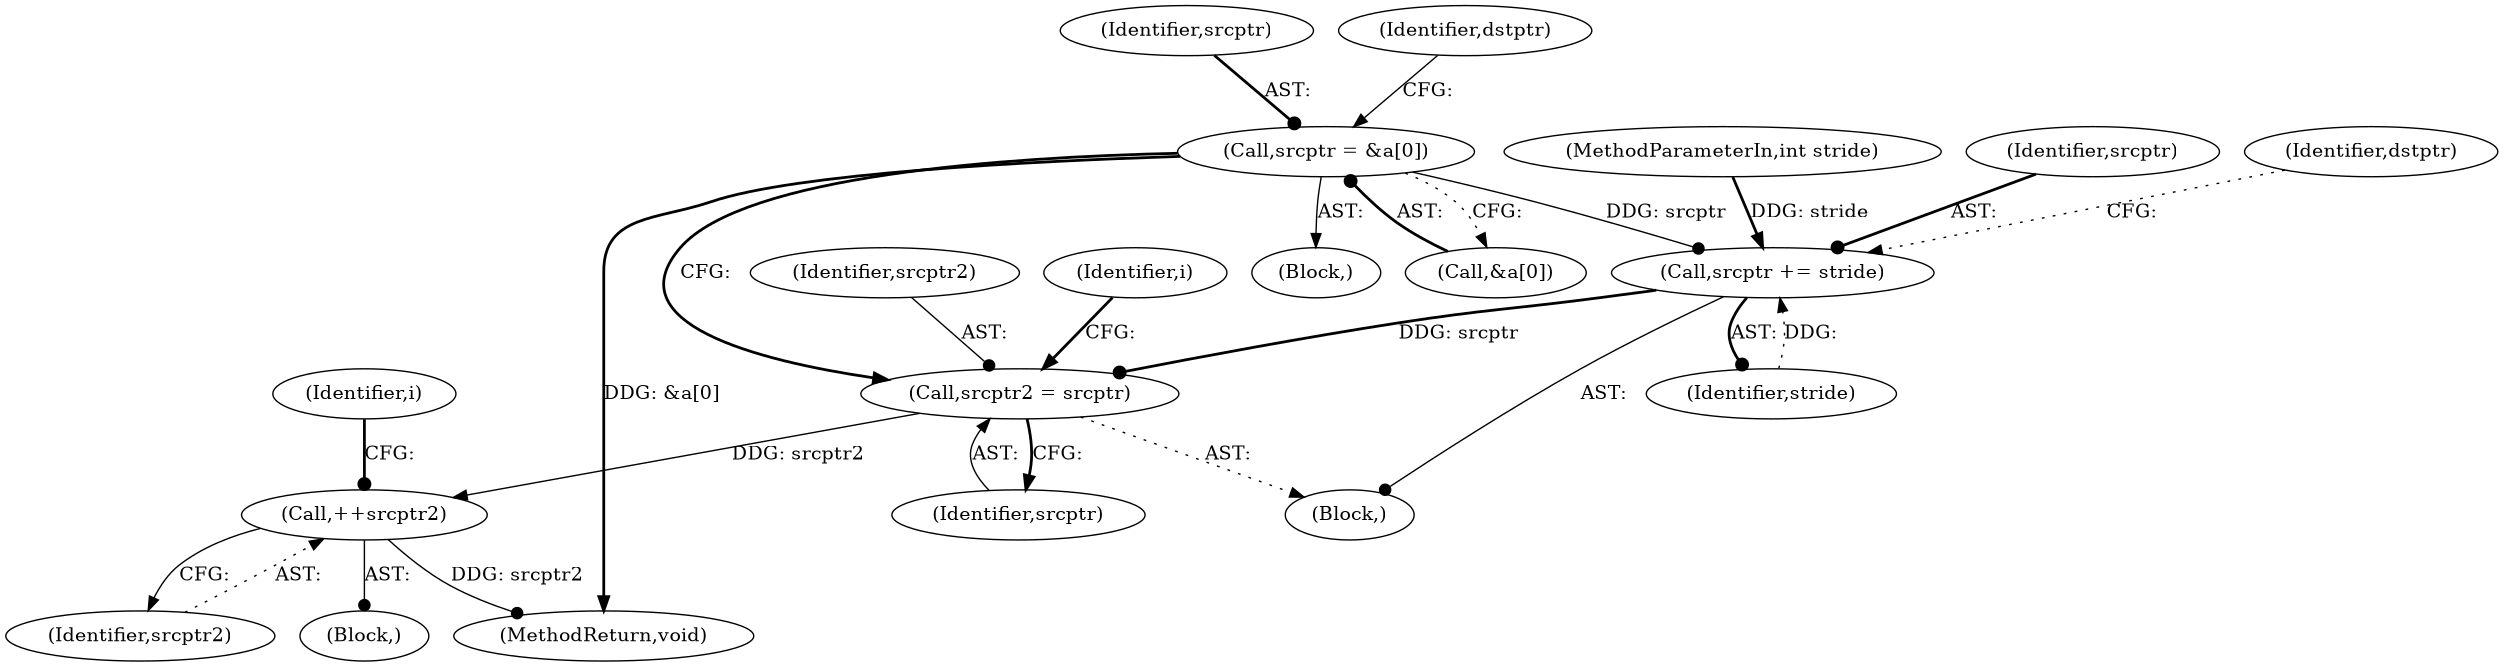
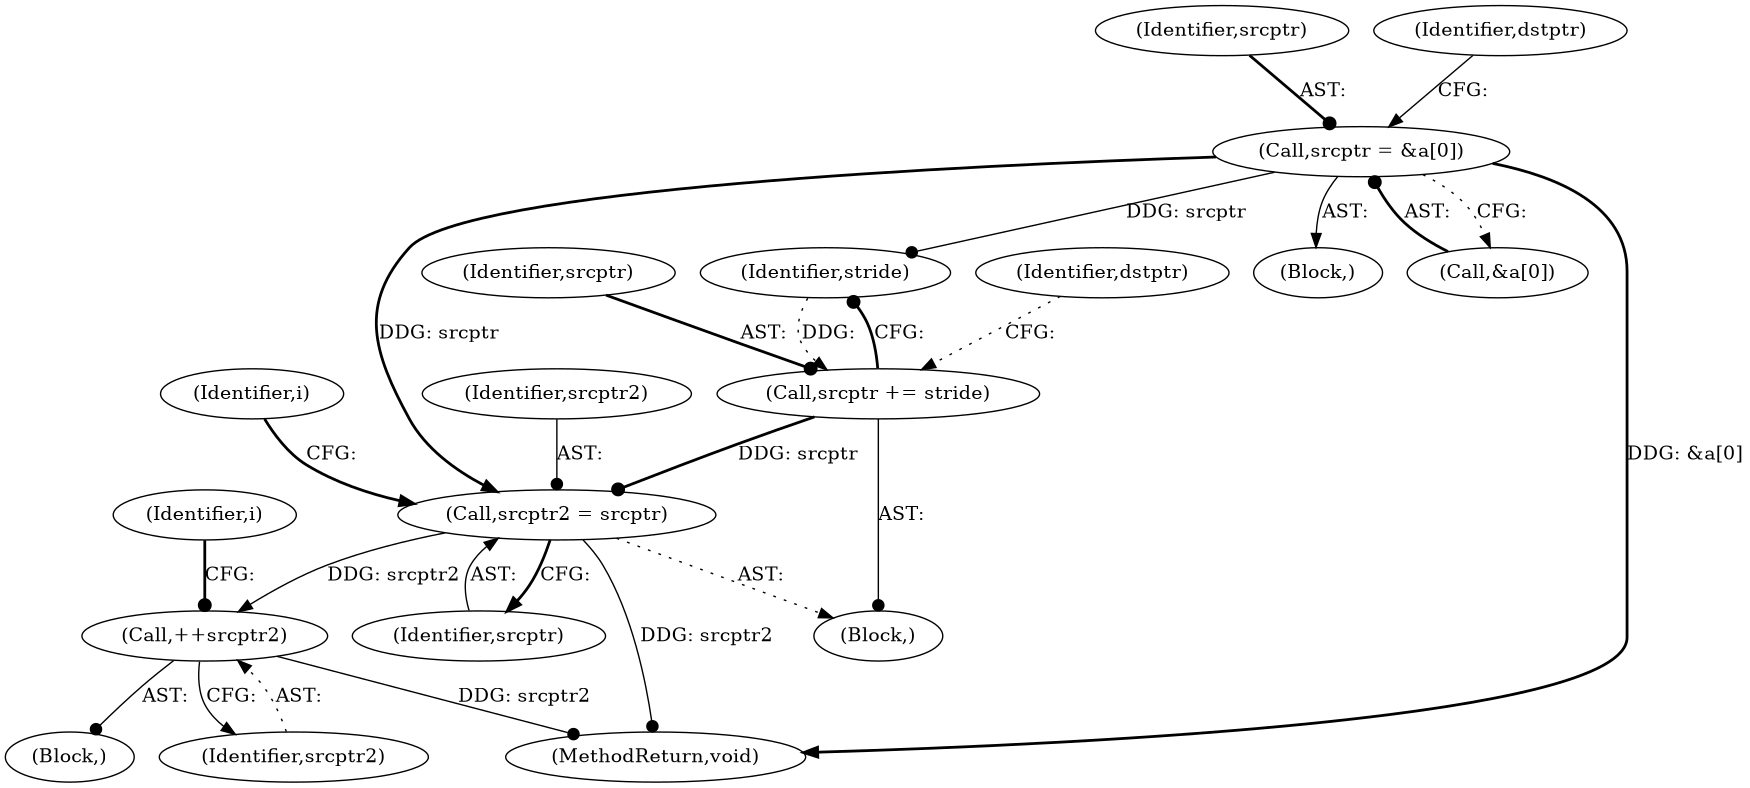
(1723, 152) -> none
(1554, 207) -> (1096, 212)
(709, 273) -> (439, 333)
(1757, 333) -> (903, 333)
none -> (630, 625)
